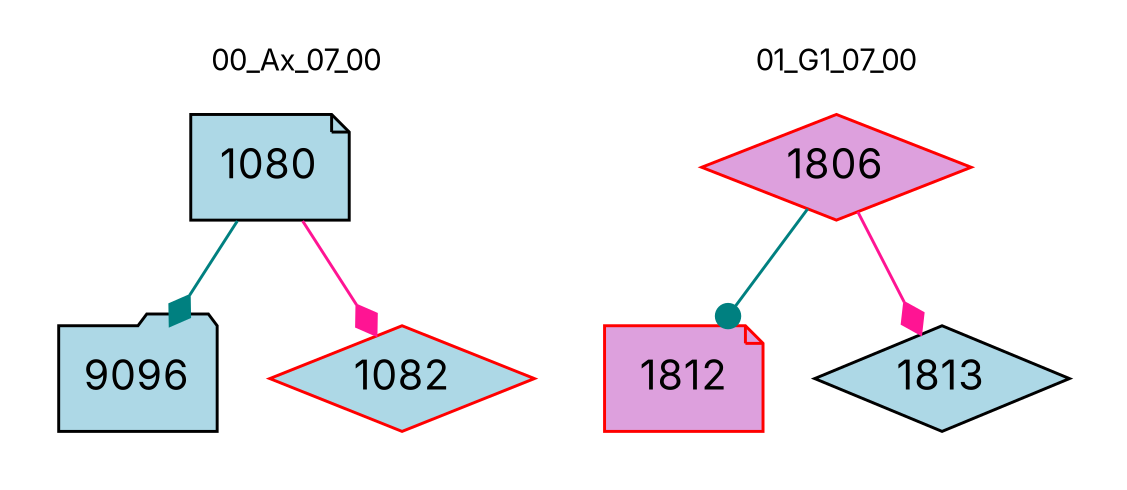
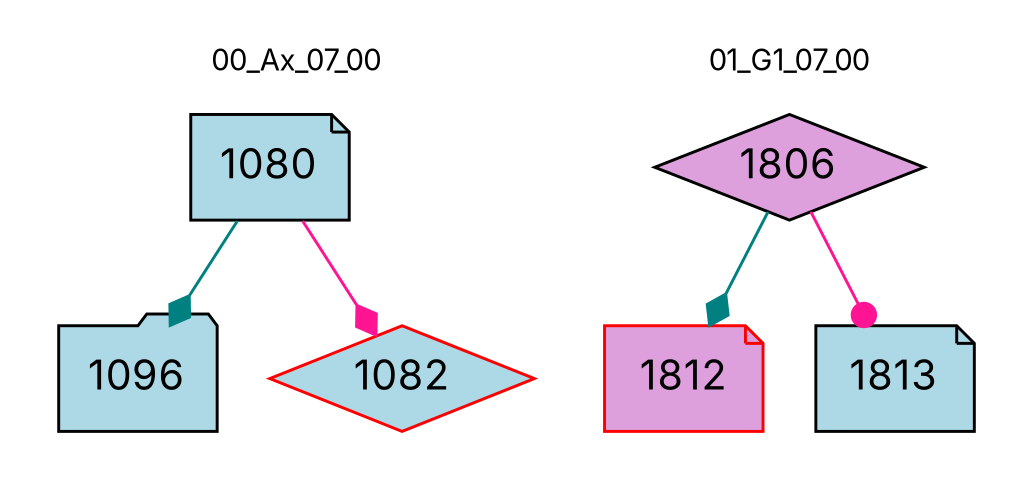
(836, 167) -> (789, 167)
(772, 257) -> (747, 253)
(881, 257) -> (835, 258)
(138, 379) -> (138, 379)
(942, 379) -> (895, 379)
